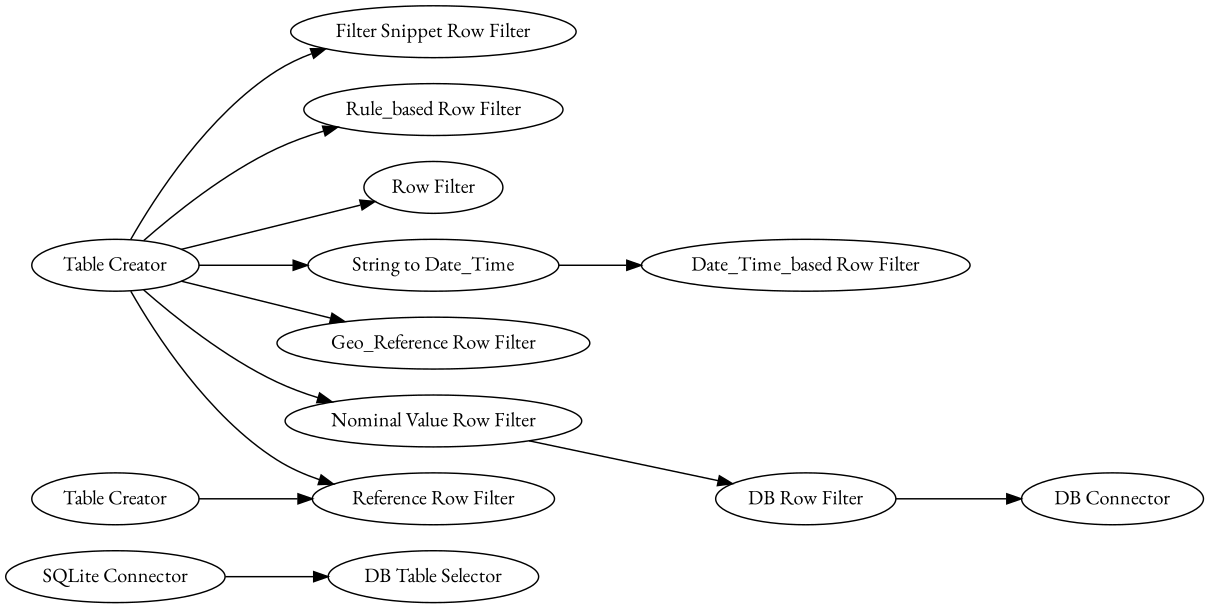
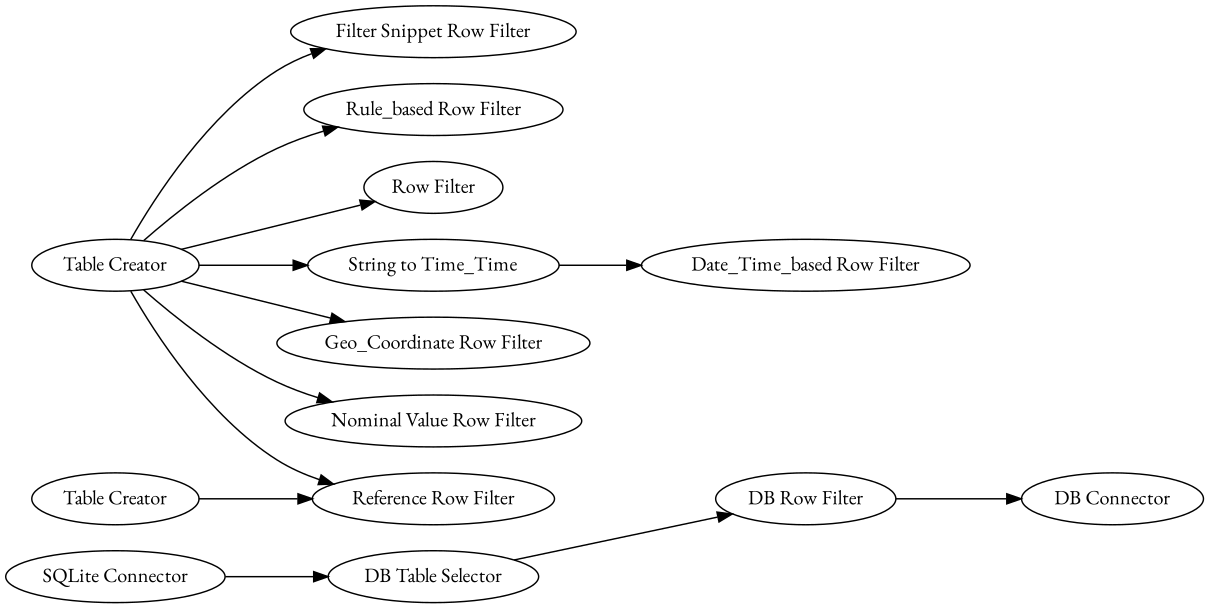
(433, 265) -> (433, 265)
(433, 343) -> (433, 343)
(624, 461) -> (616, 539)
